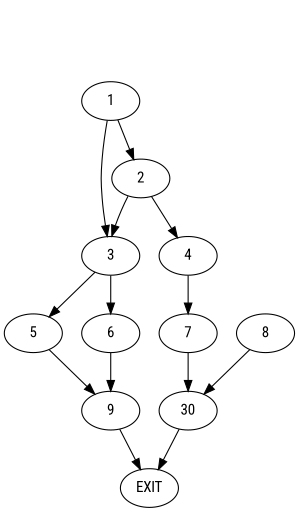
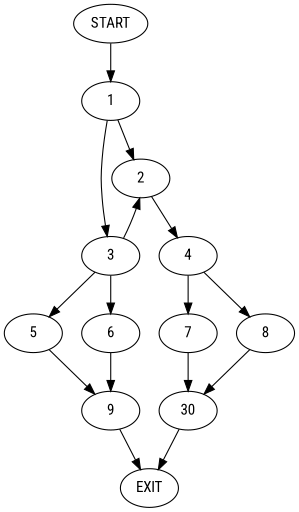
none -> (111, 24)
(121, 211) -> (130, 223)
none -> (223, 291)
